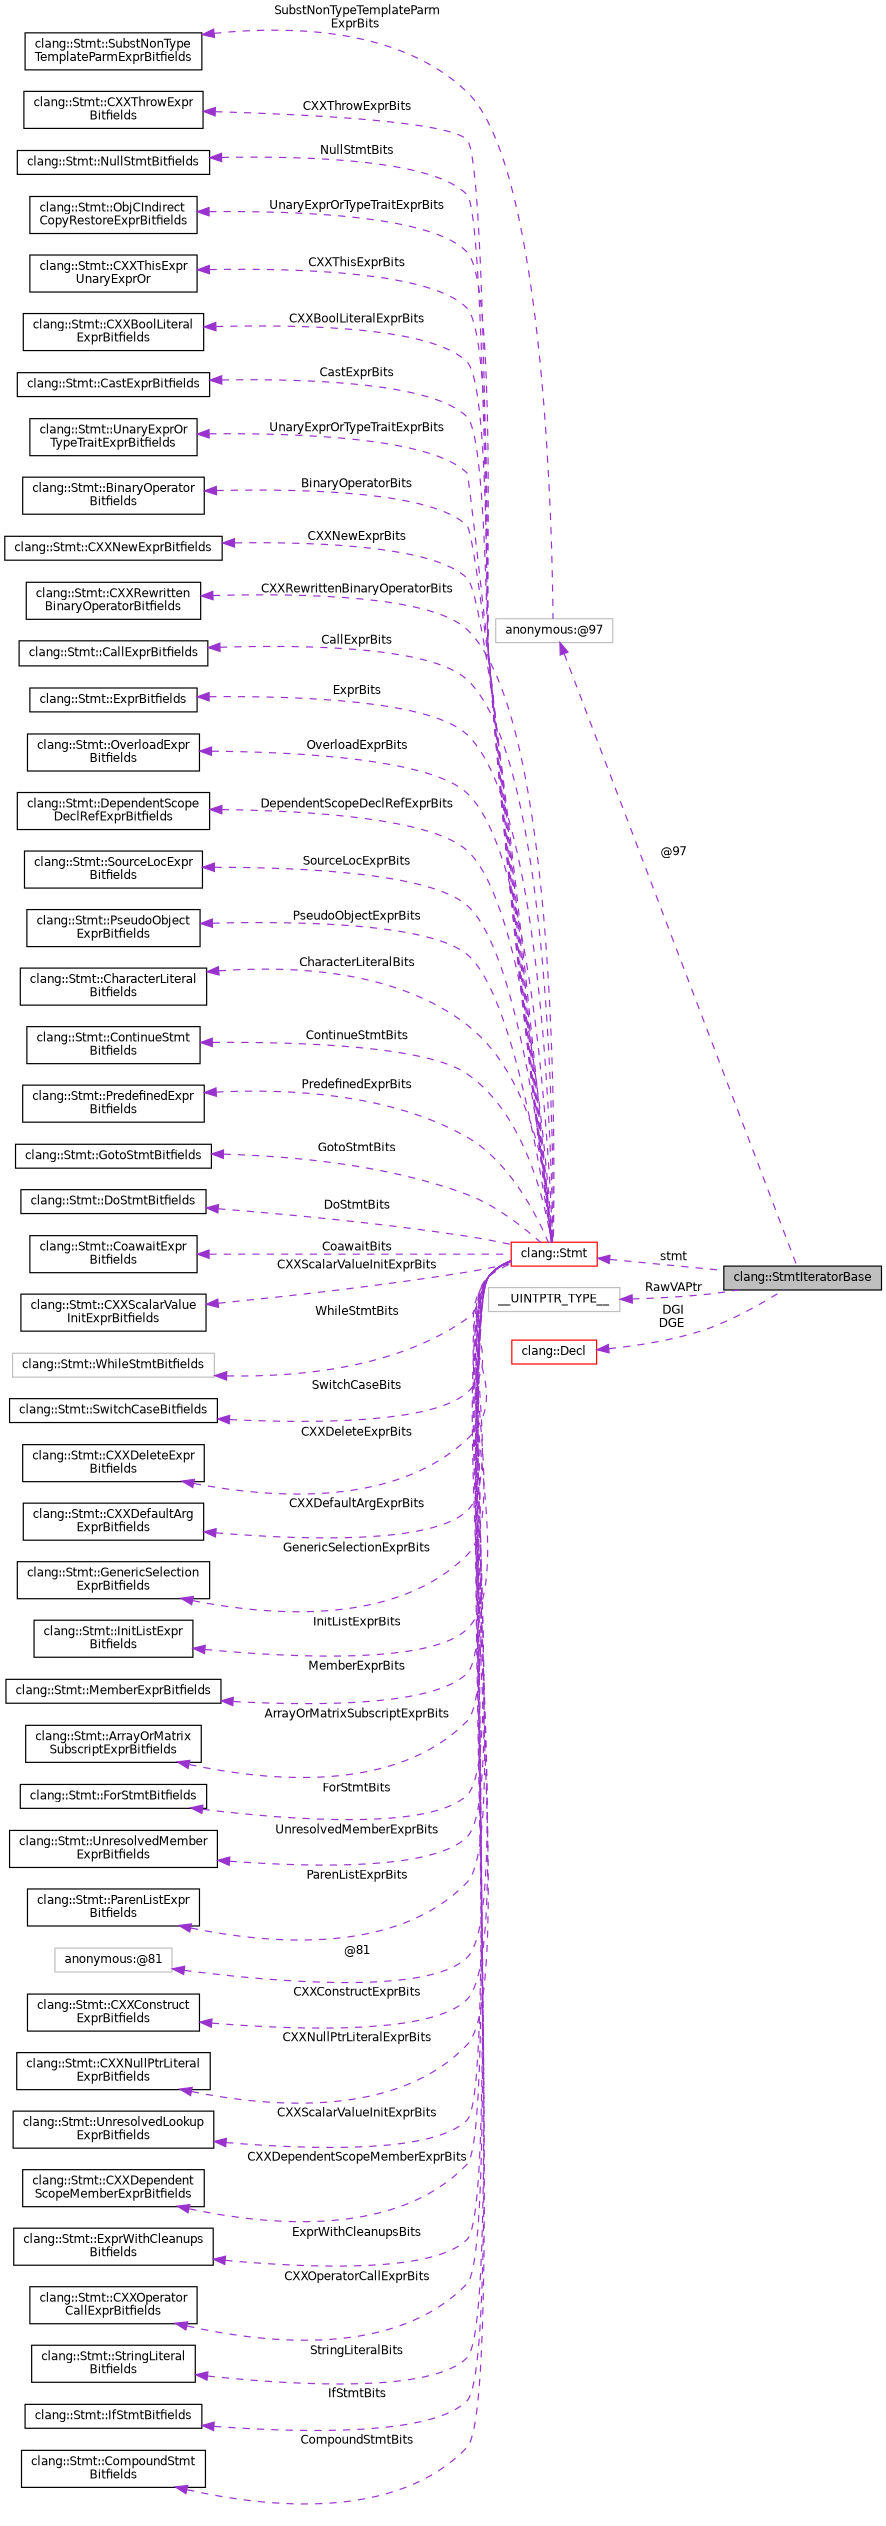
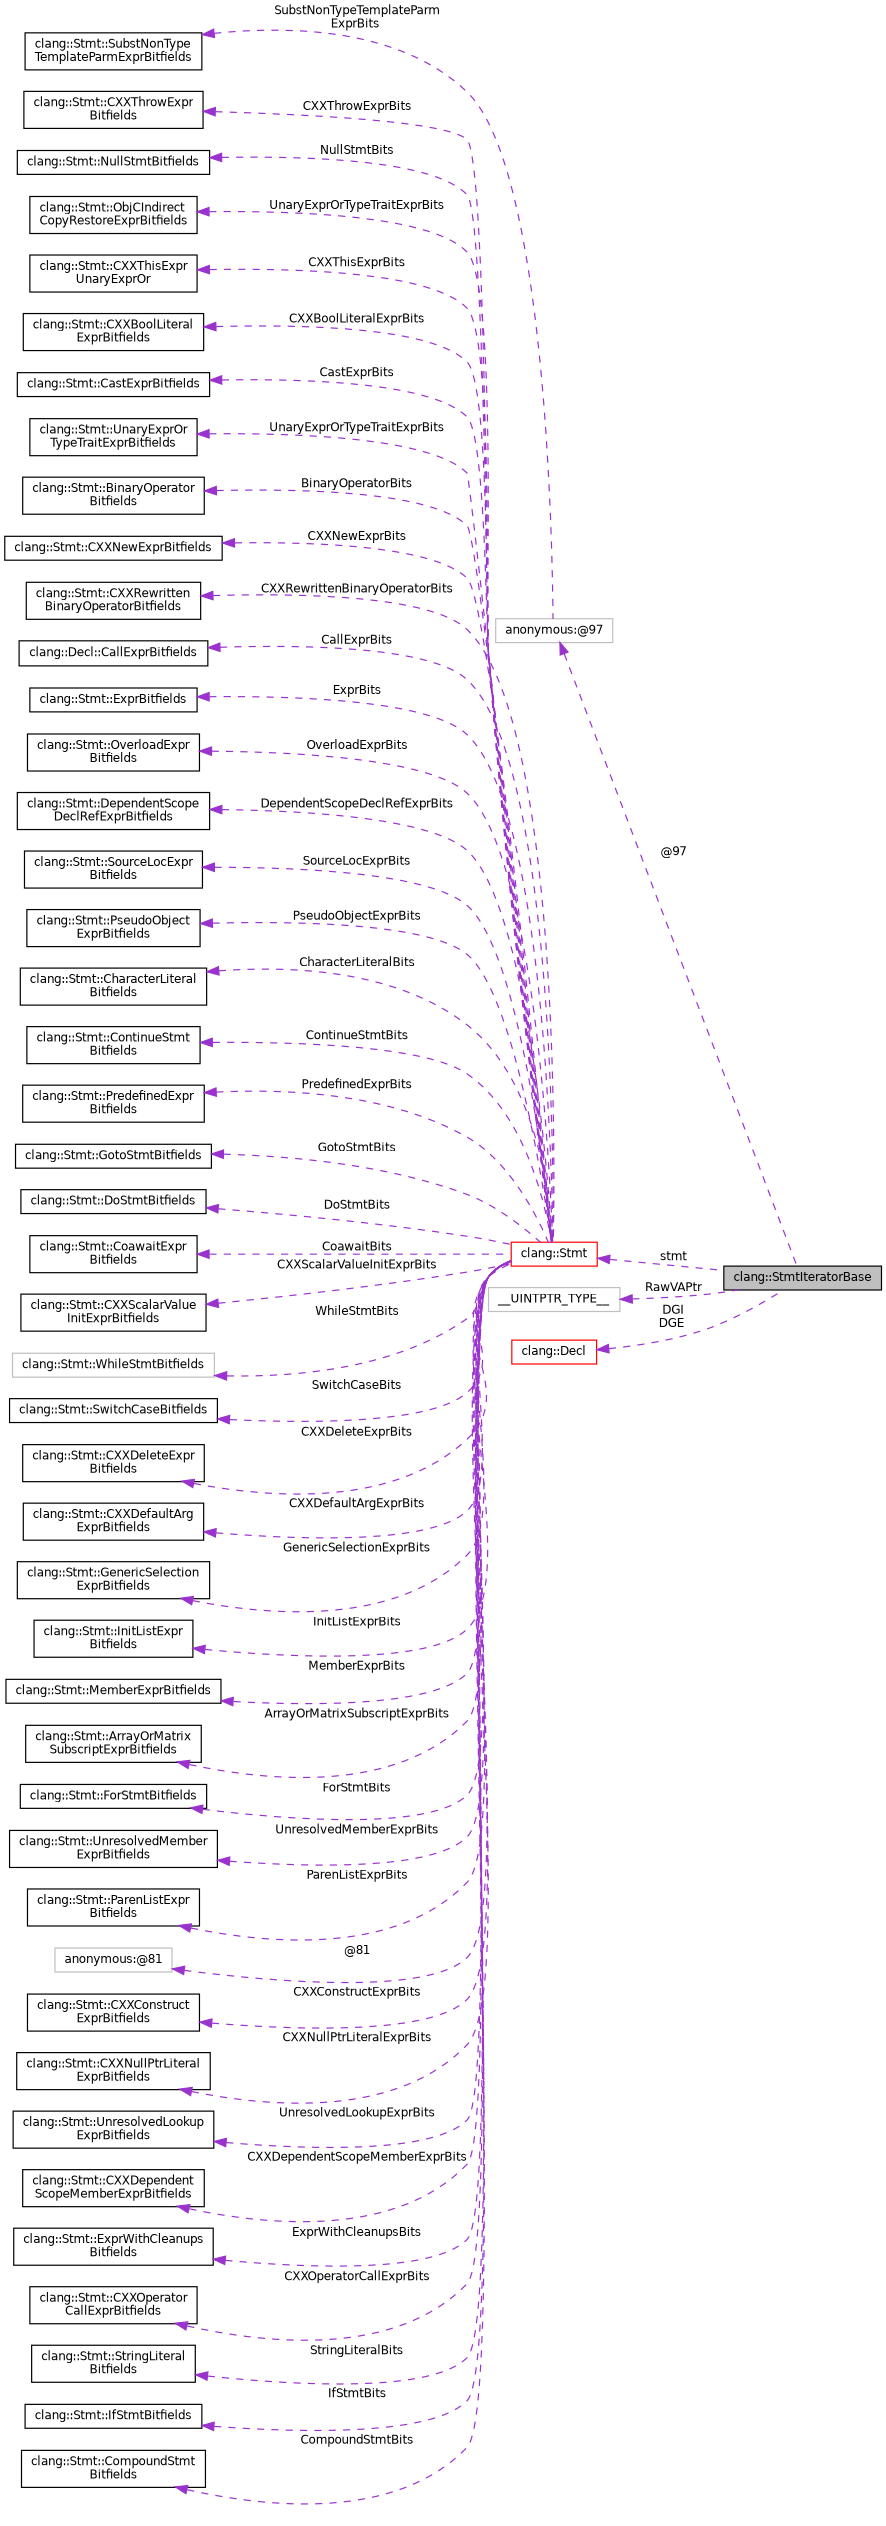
(113, 653) -> (113, 653)
(355, 2114) -> (355, 2114)
